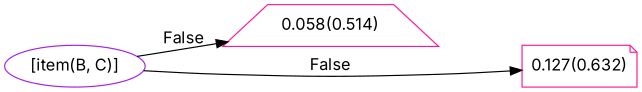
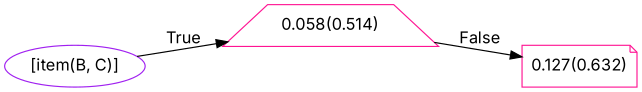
(184, 39) -> (184, 39)
(327, 76) -> (472, 49)
